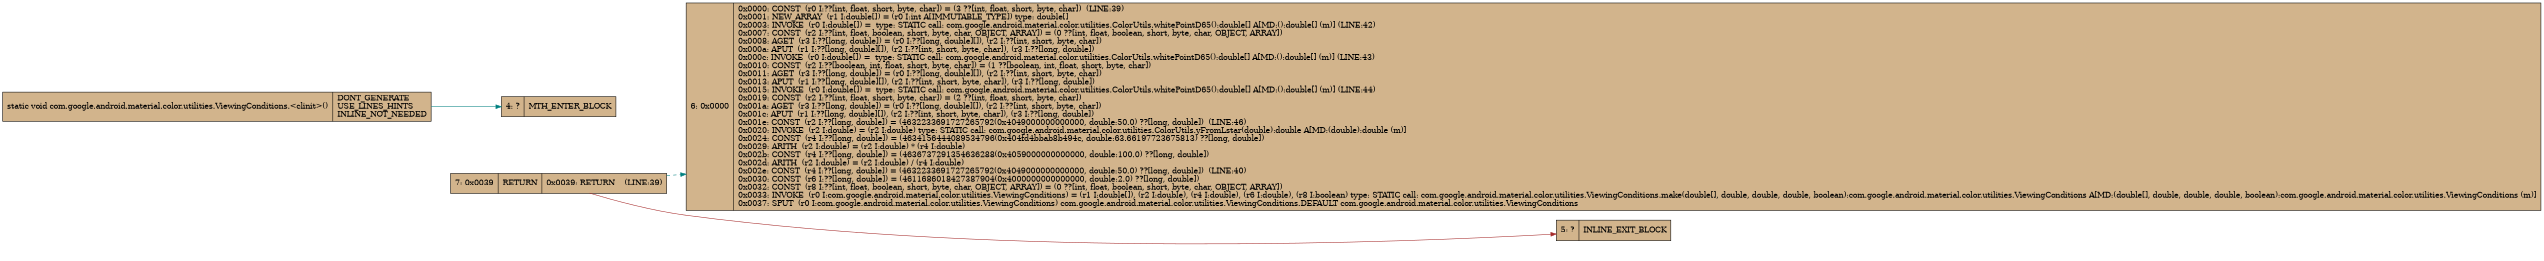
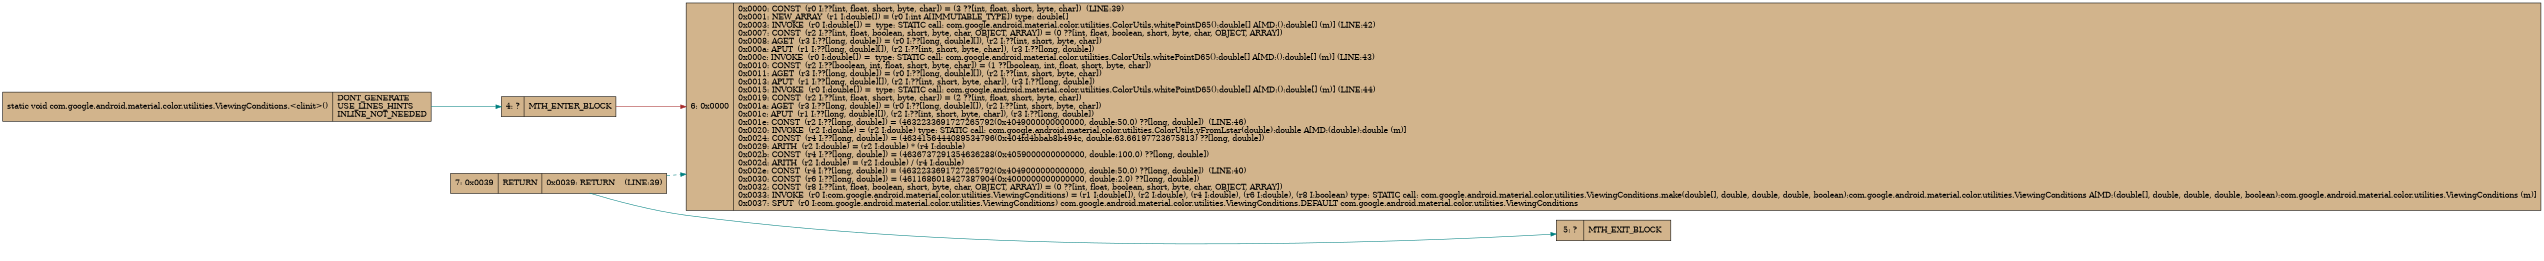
none -> (648, 107)
(1625, 230) -> (1625, 230)
(1068, 242) -> (1068, 242)
